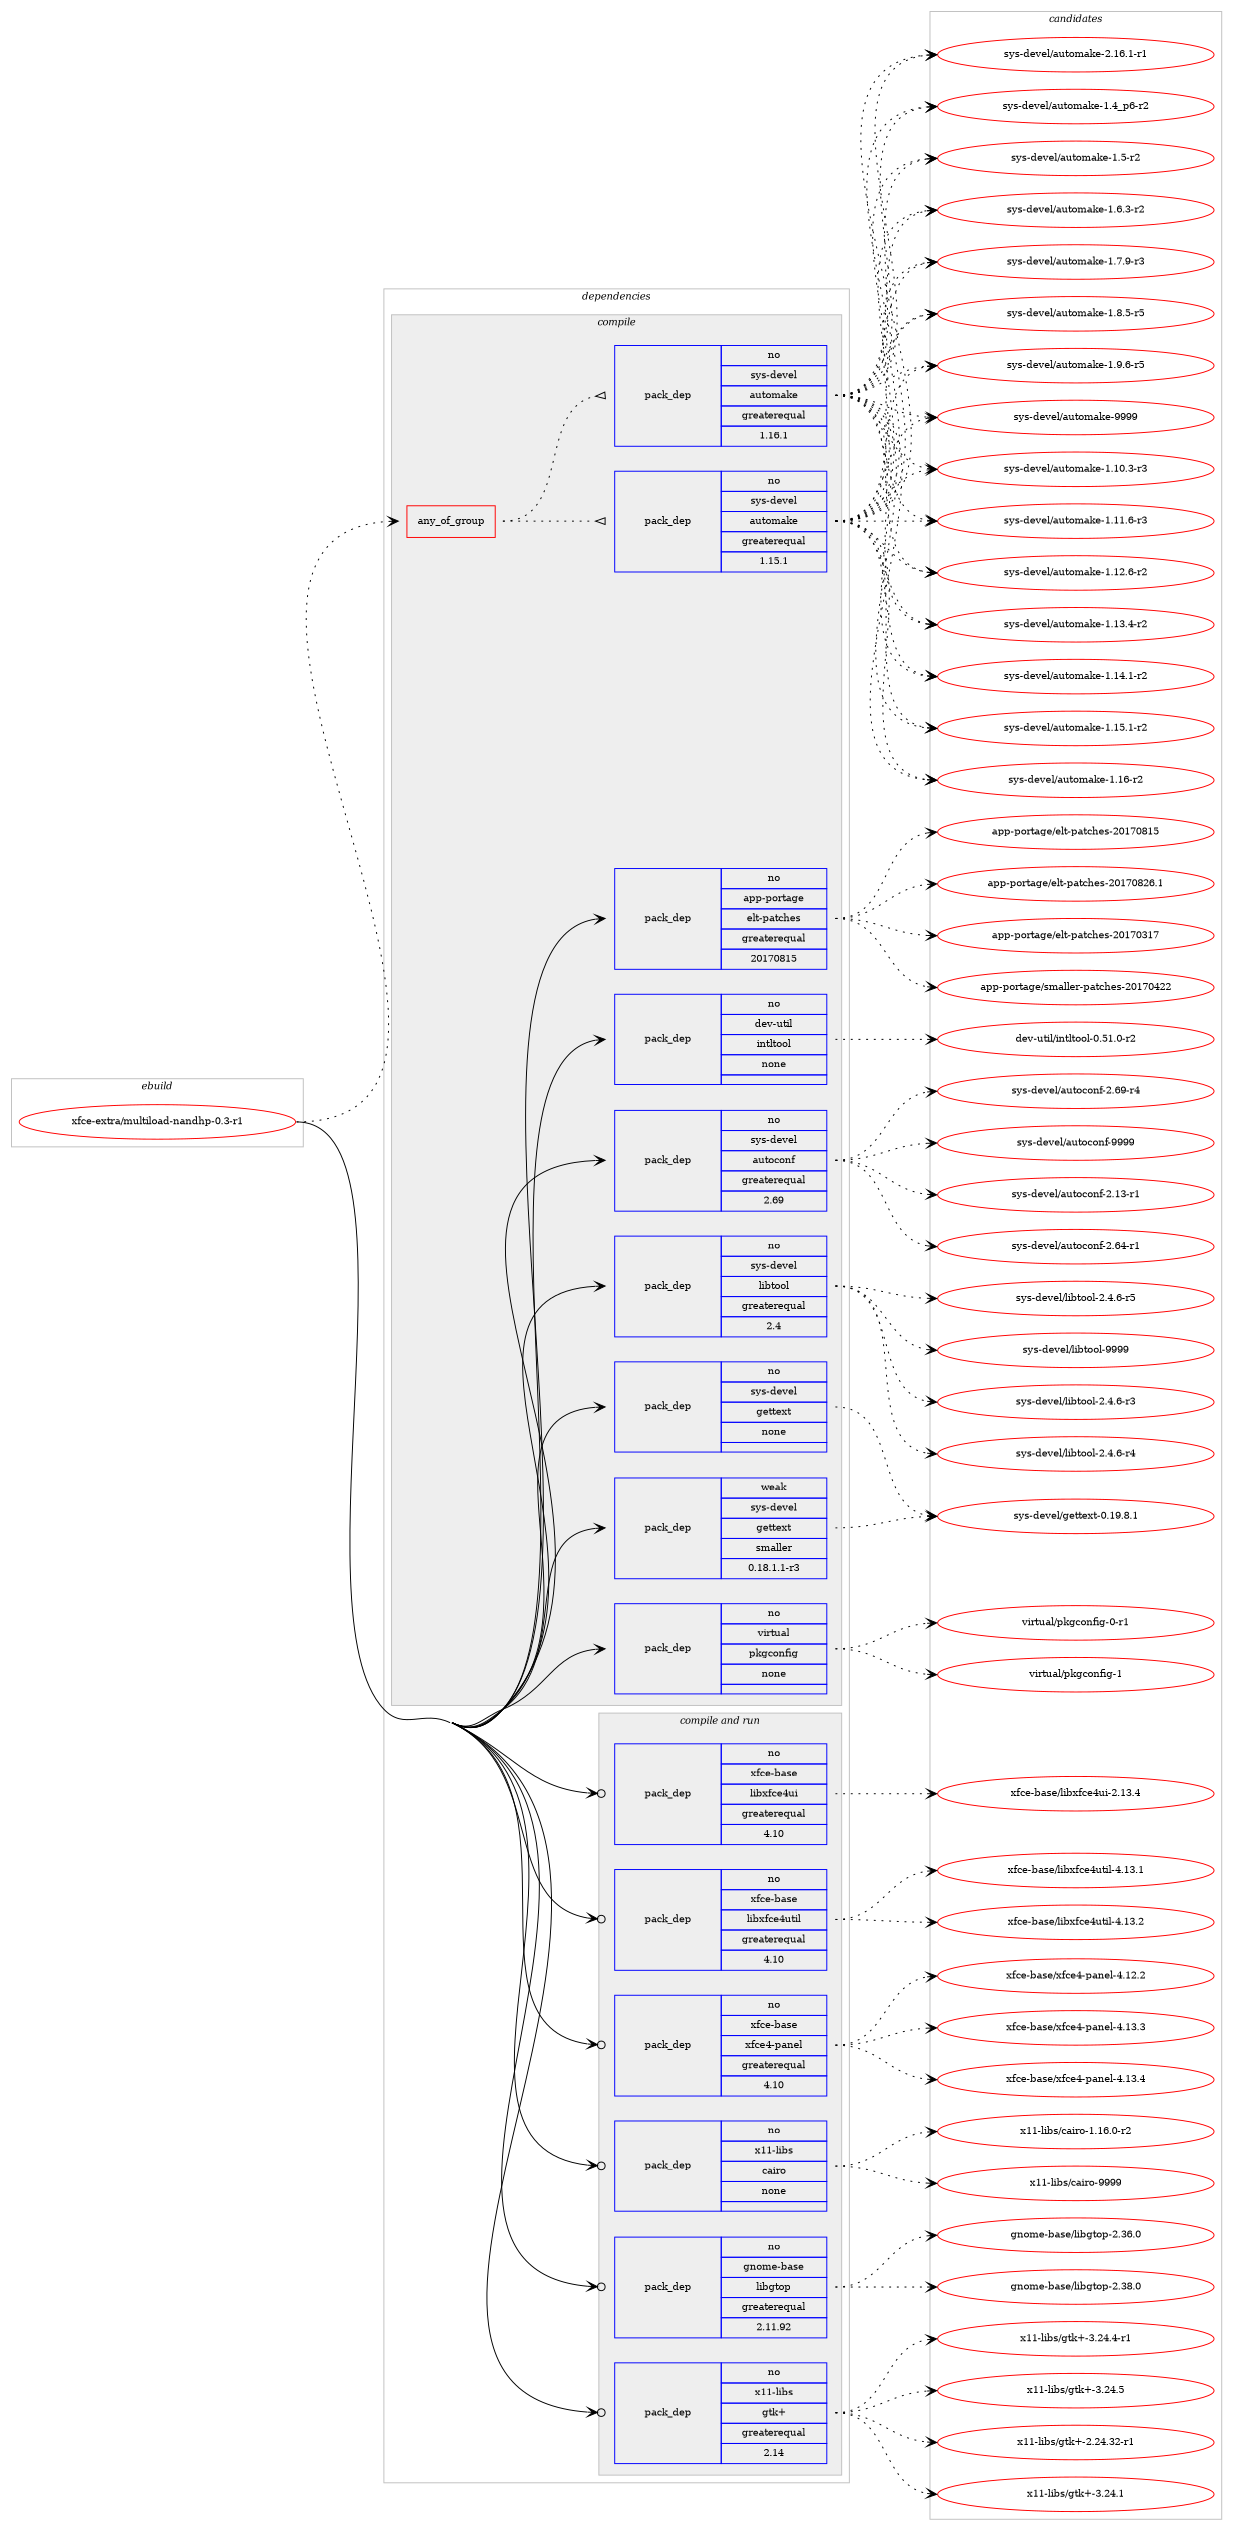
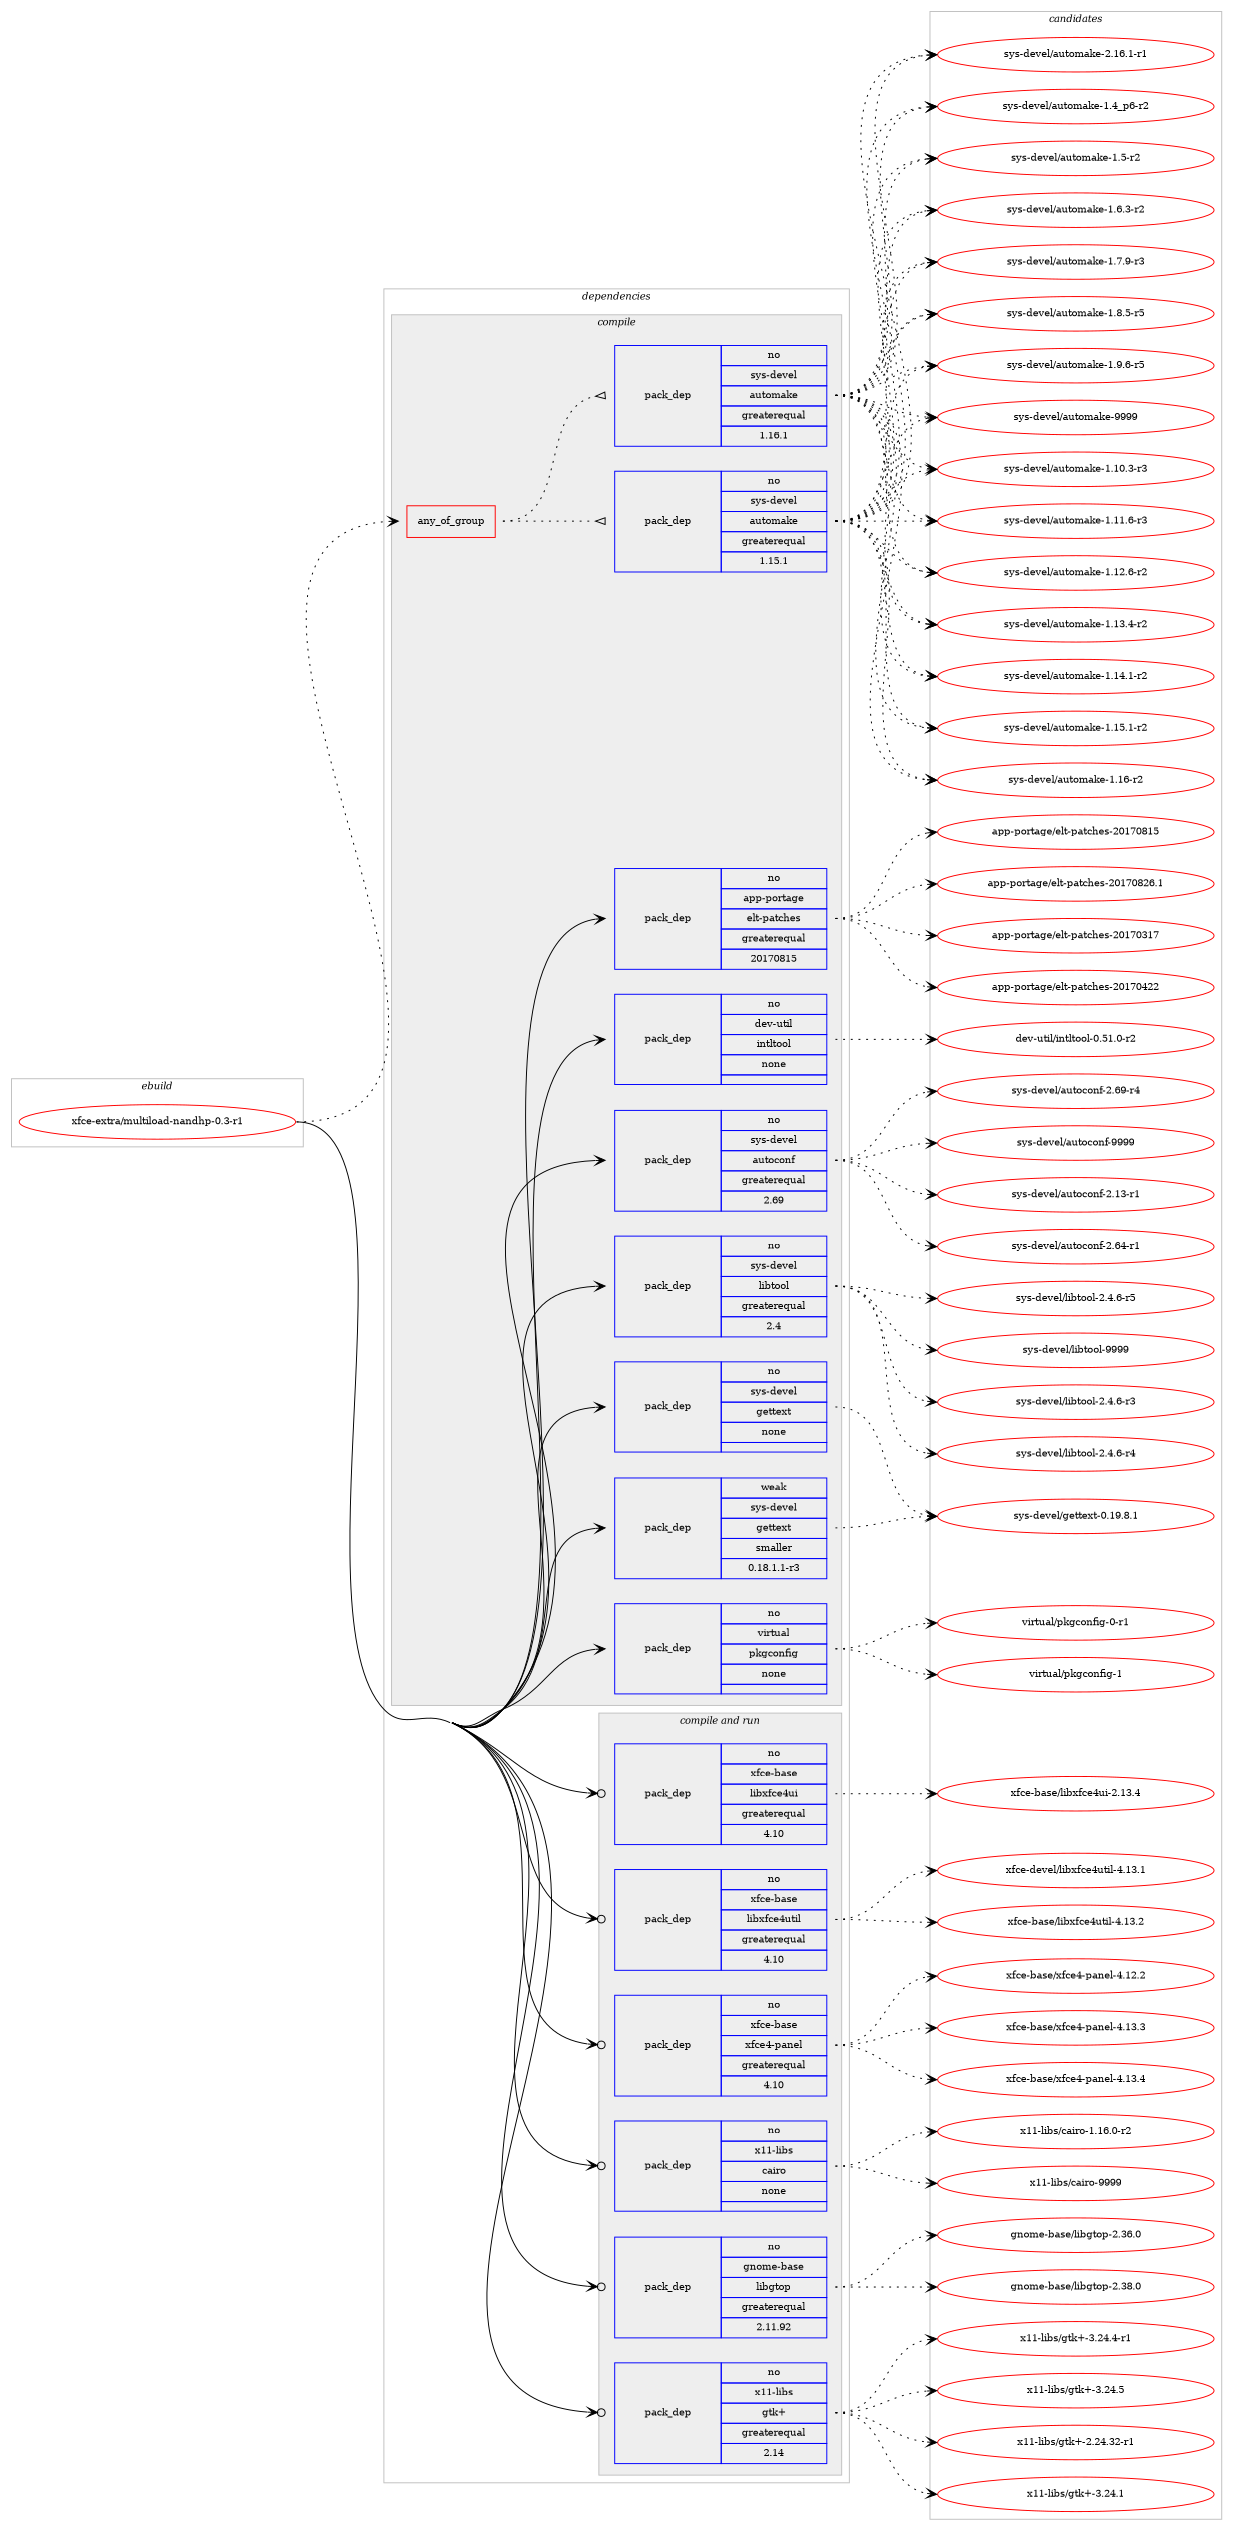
(1076, 988) -> (1076, 988)
(1076, 1870) -> (1076, 1870)
